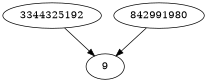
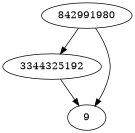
none -> (72, 38)
